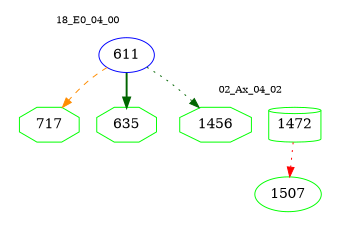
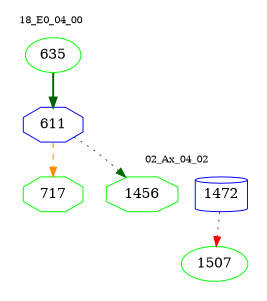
(127, 55) -> (53, 125)
(127, 85) -> (53, 85)
(127, 125) -> (53, 55)
(295, 125) -> (221, 194)
